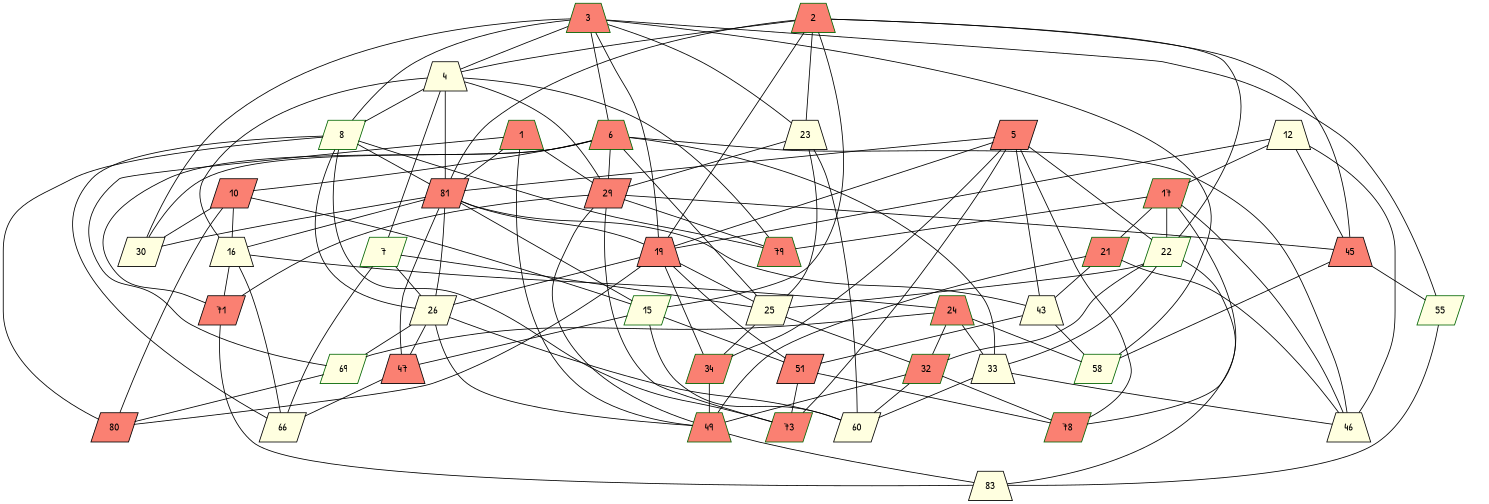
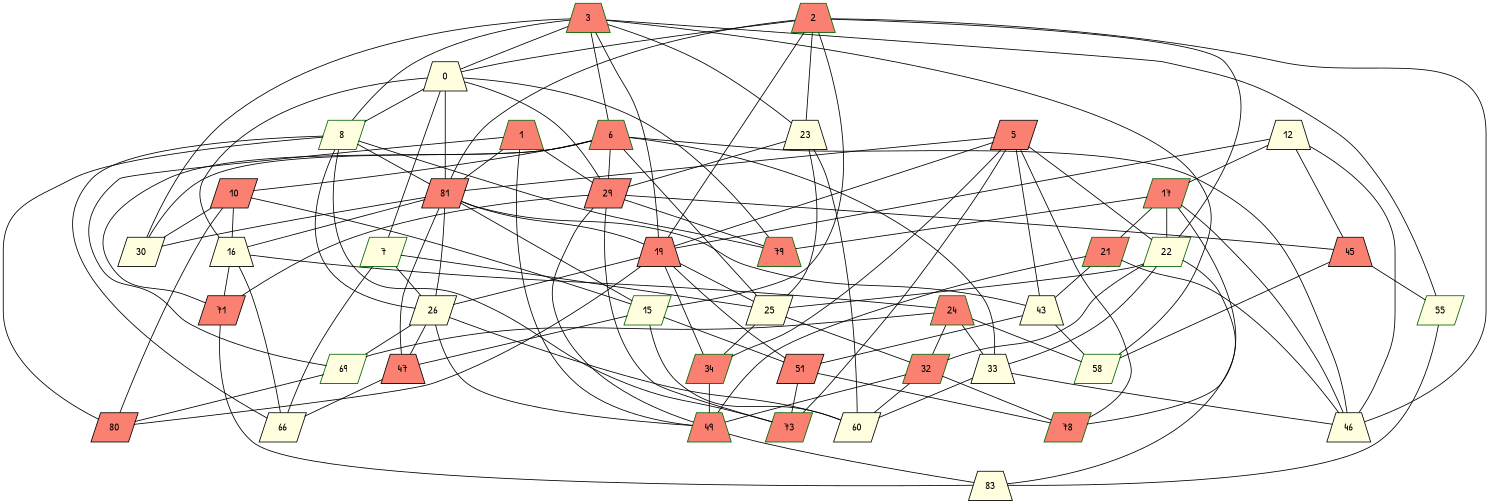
(1225, 57) -> (1352, 68)
(445, 76) -> (445, 76)
